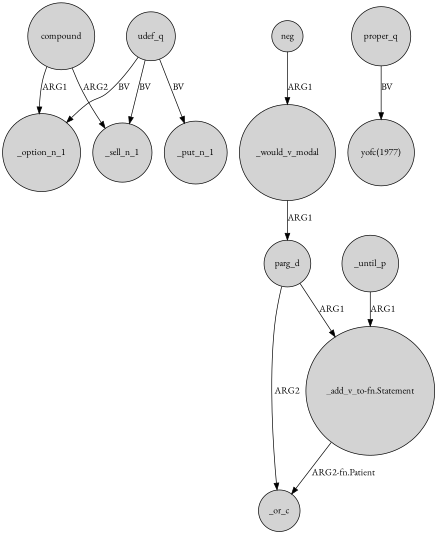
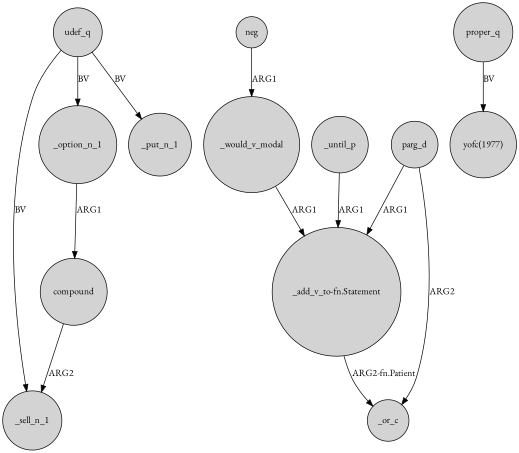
(41, 86) -> (76, 217)
(287, 217) -> (288, 208)
